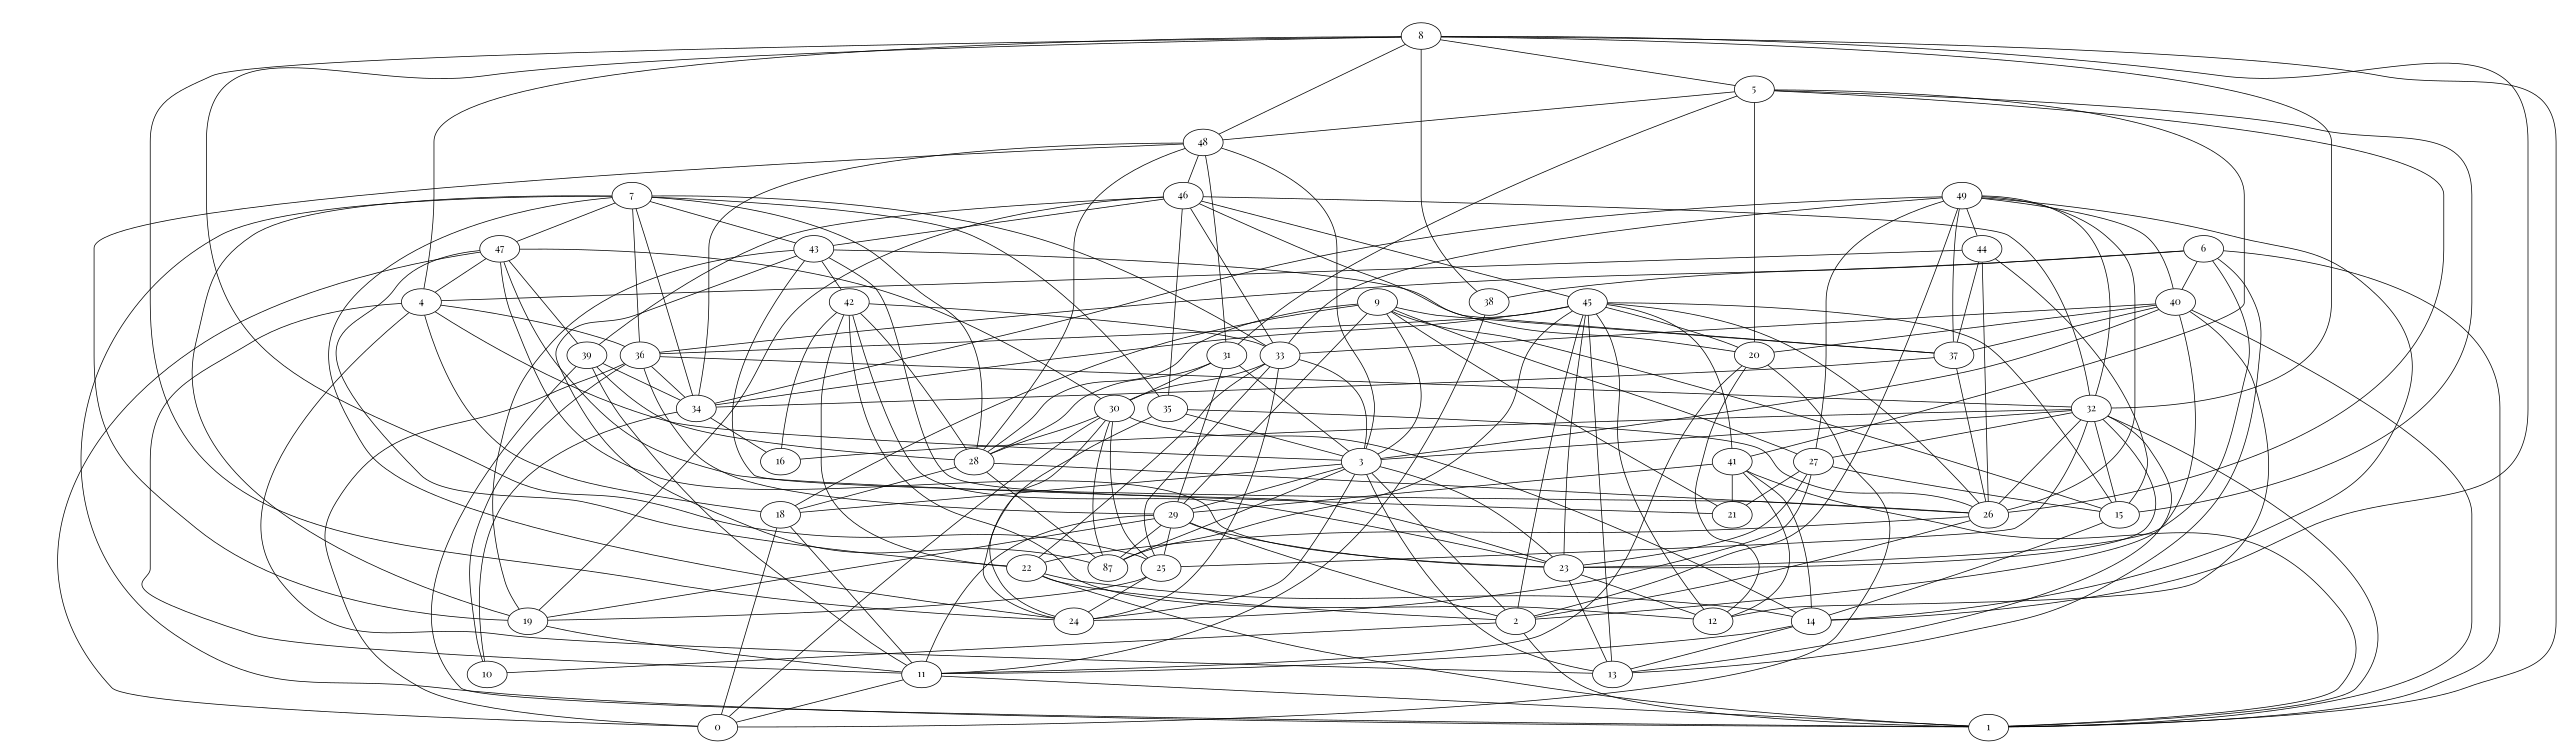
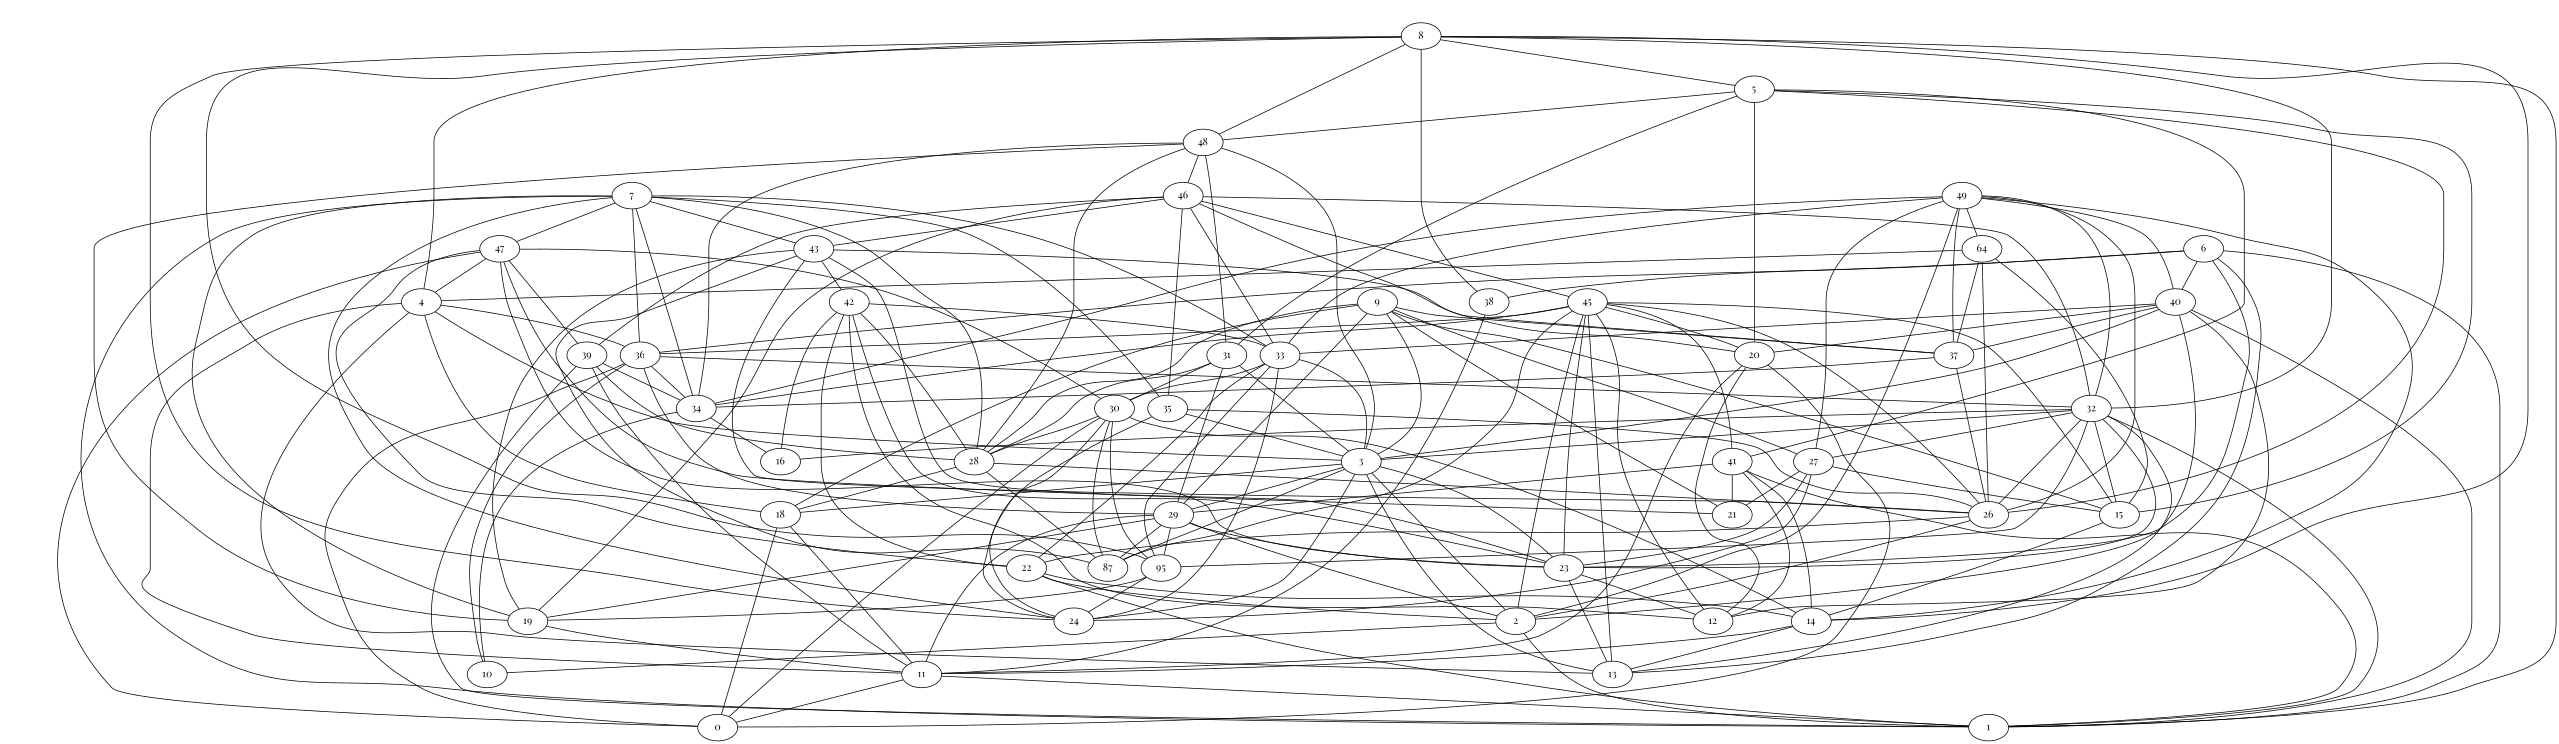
(1982, 249) -> (1982, 249)
(1161, 568) -> (1161, 568)
